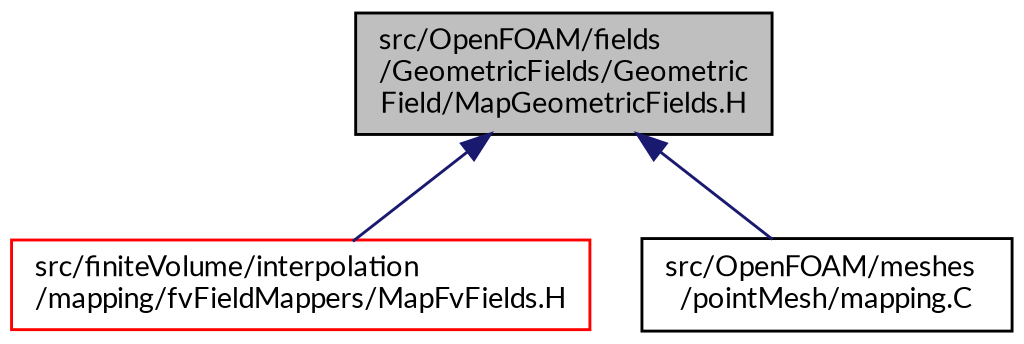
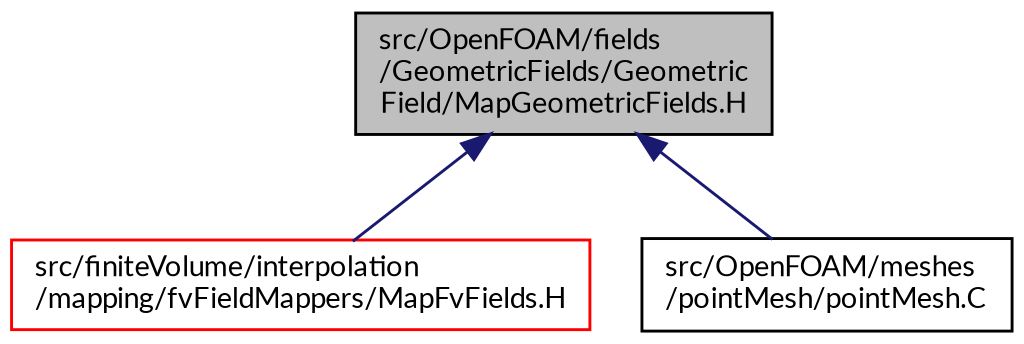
(827, 285) -> (827, 285)
